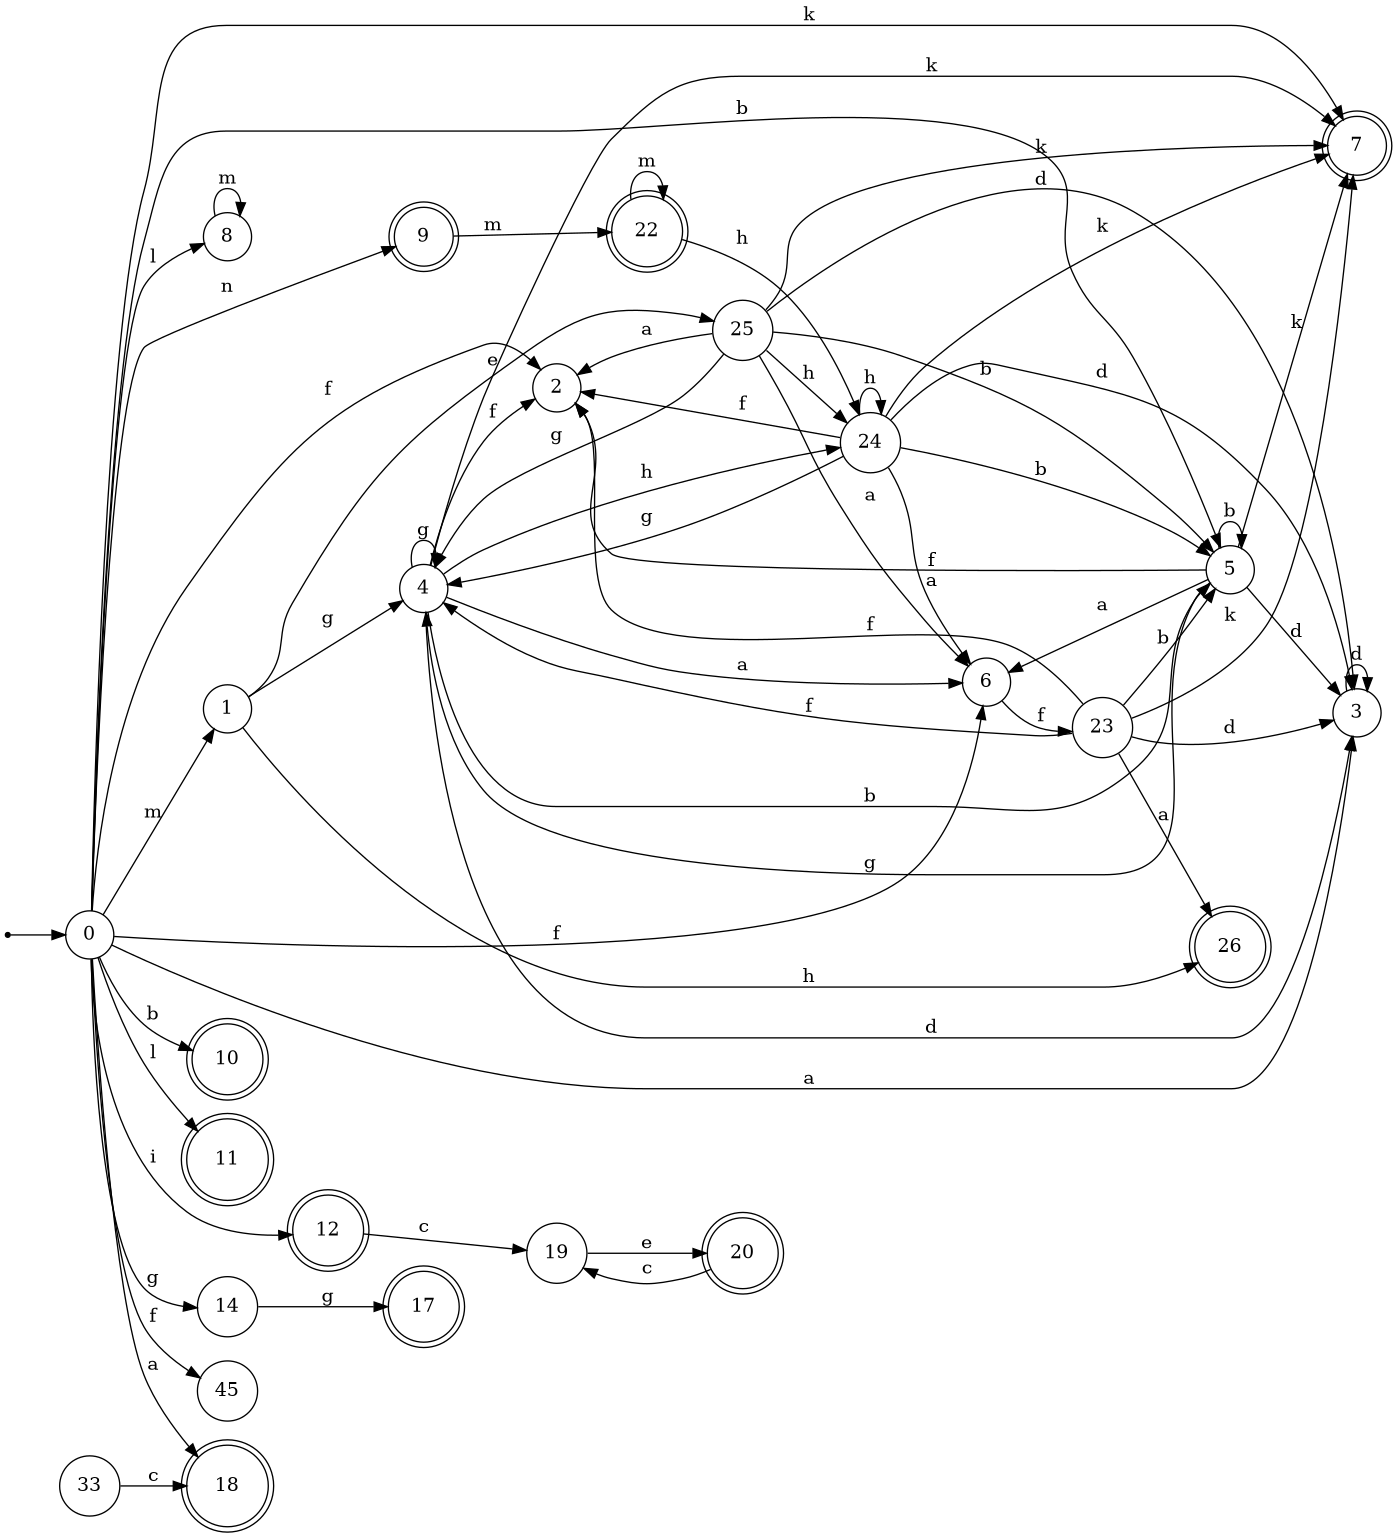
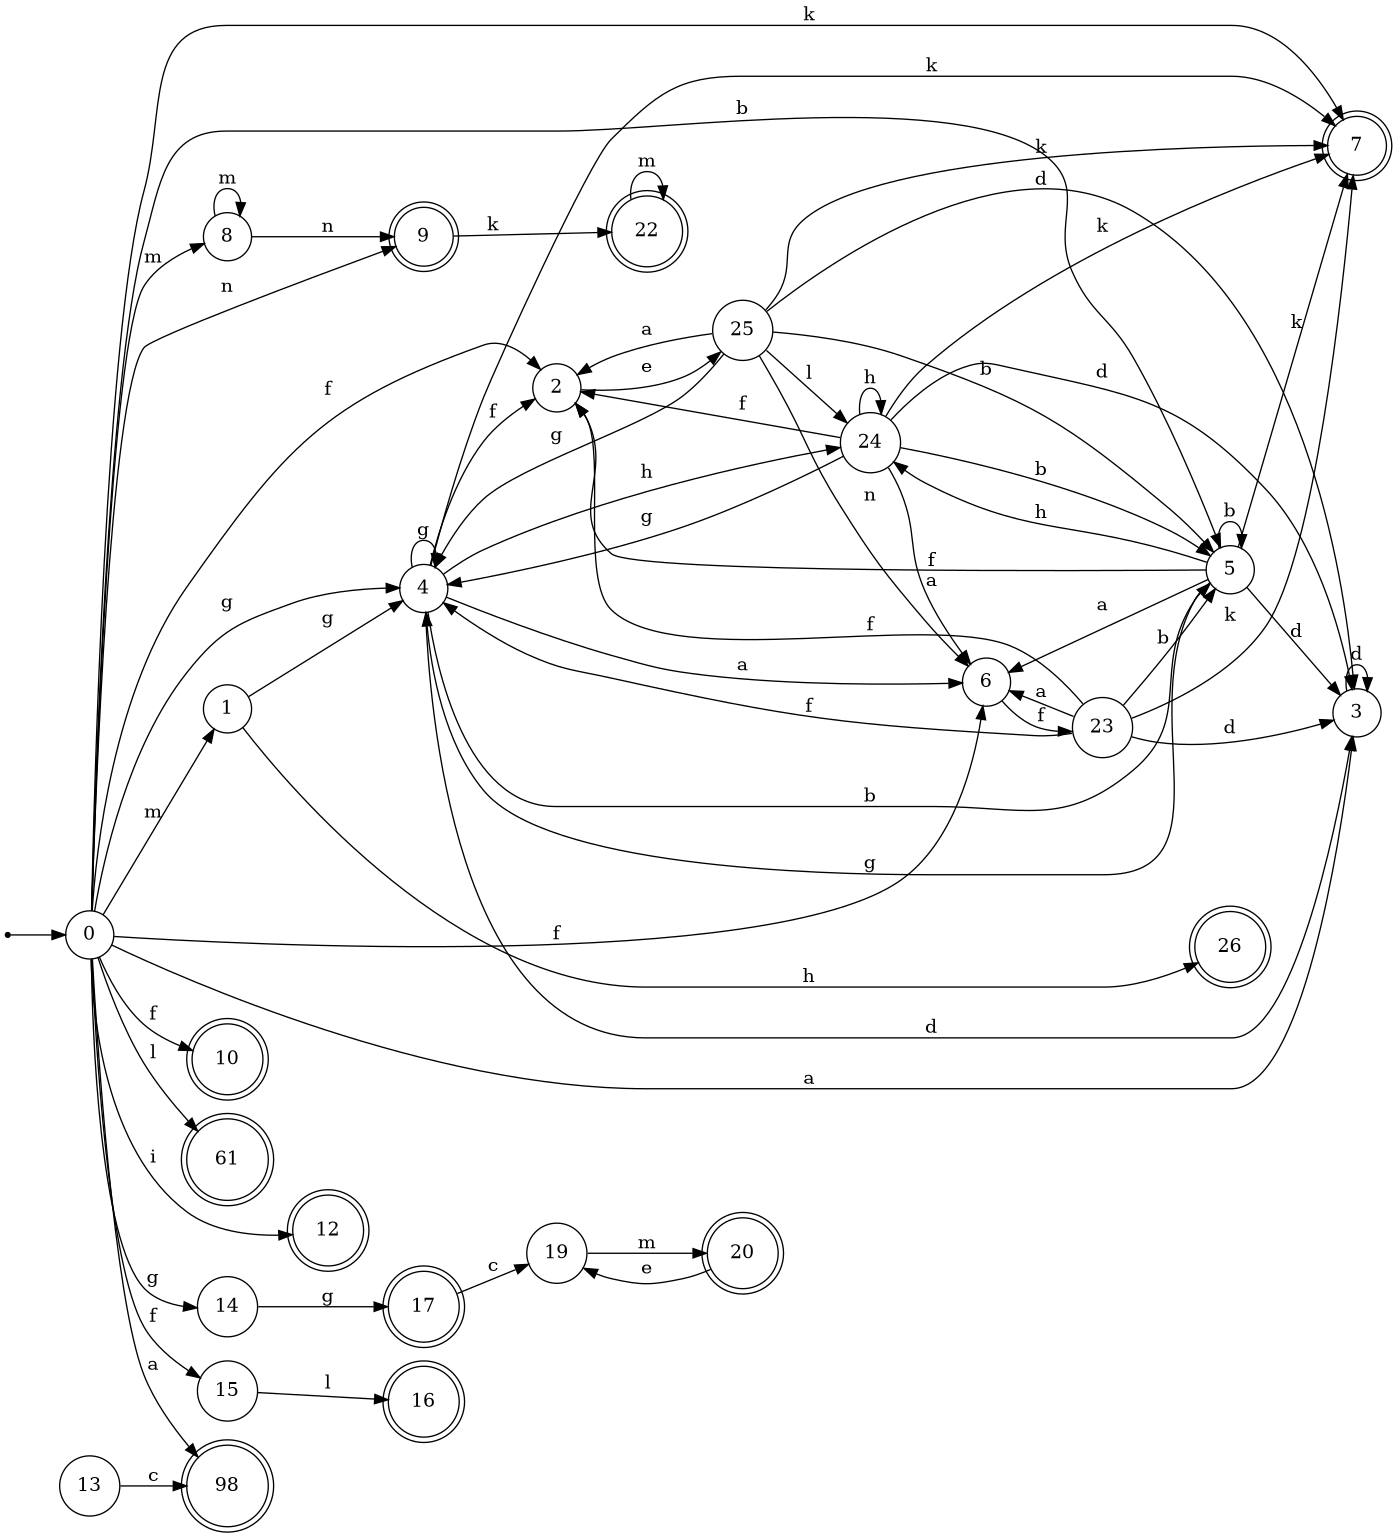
(493, 225) -> (493, 225)
none -> (316, 237)
(153, 257) -> (153, 257)
(793, 302) -> (1052, 526)
(809, 374) -> (809, 374)
(419, 434) -> (648, 386)
(870, 496) -> (870, 496)
none -> (177, 687)
(1160, 825) -> (1048, 706)
(153, 1014) -> (153, 1014)
(228, 1160) -> (228, 1160)
(438, 1241) -> (486, 1282)
(647, 1243) -> (647, 1243)
(647, 1269) -> (647, 1269)
(228, 1391) -> (228, 1391)
none -> (424, 1402)
(90, 1486) -> (90, 1486)
(228, 1486) -> (228, 1486)
